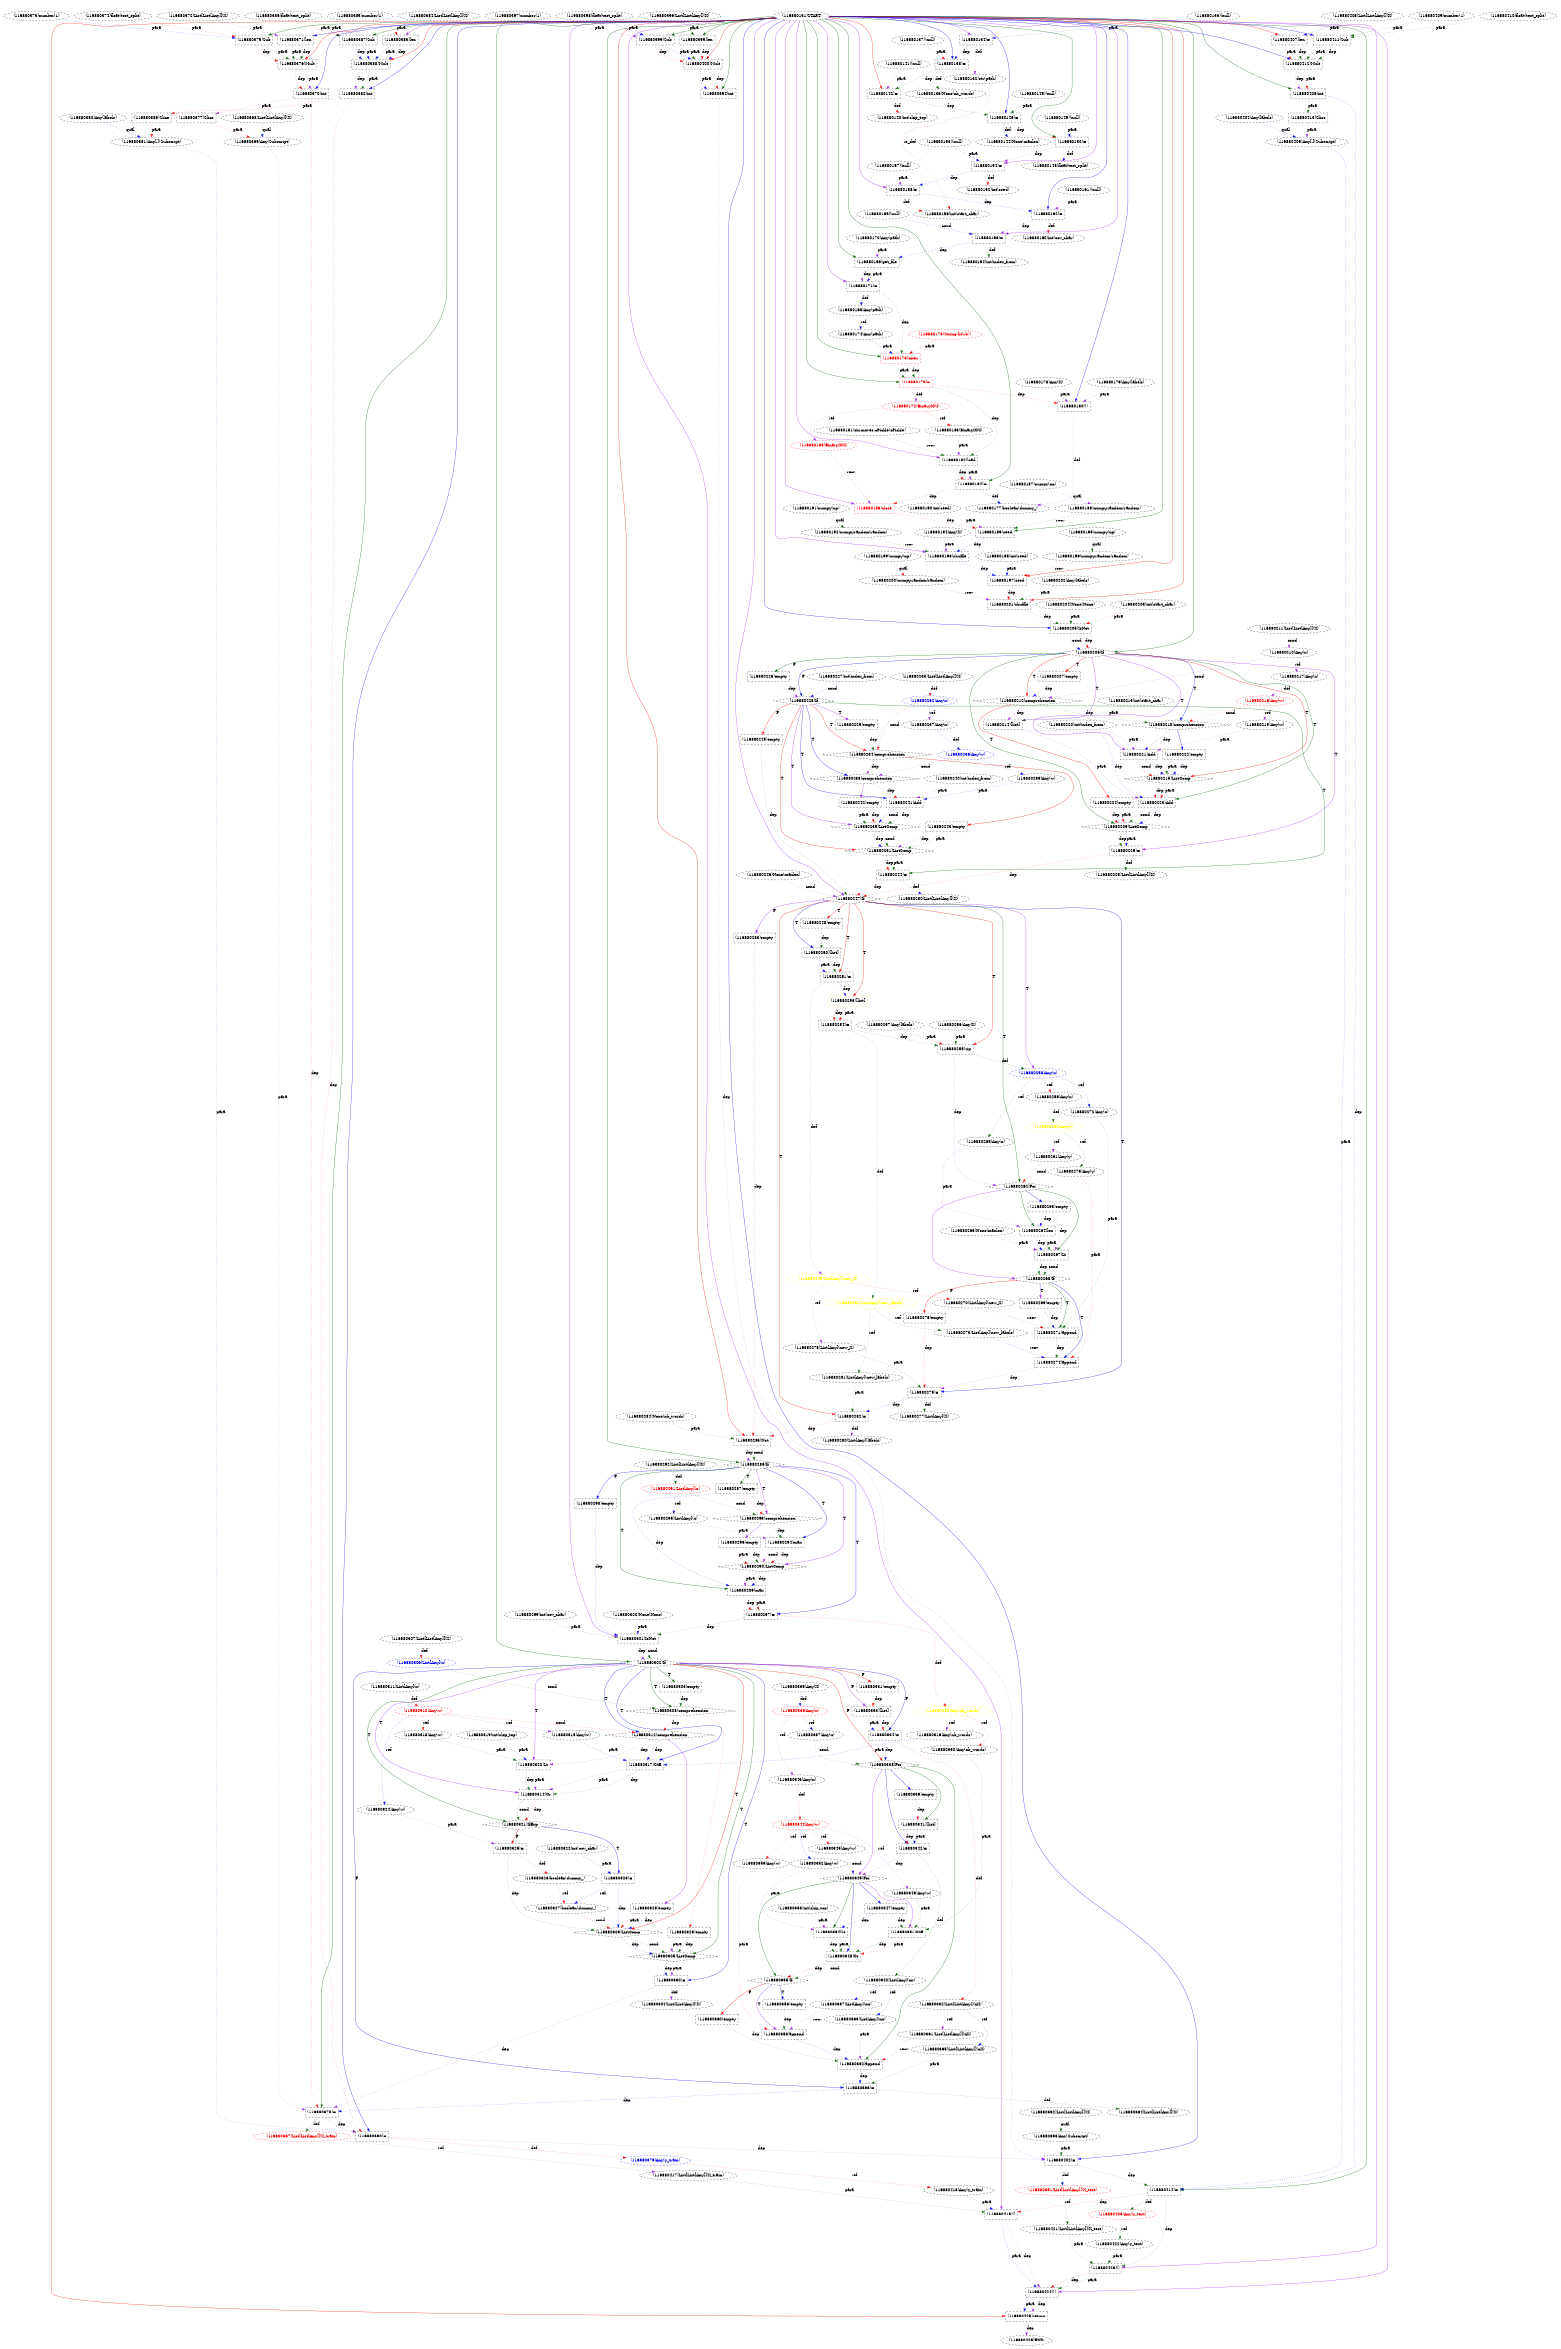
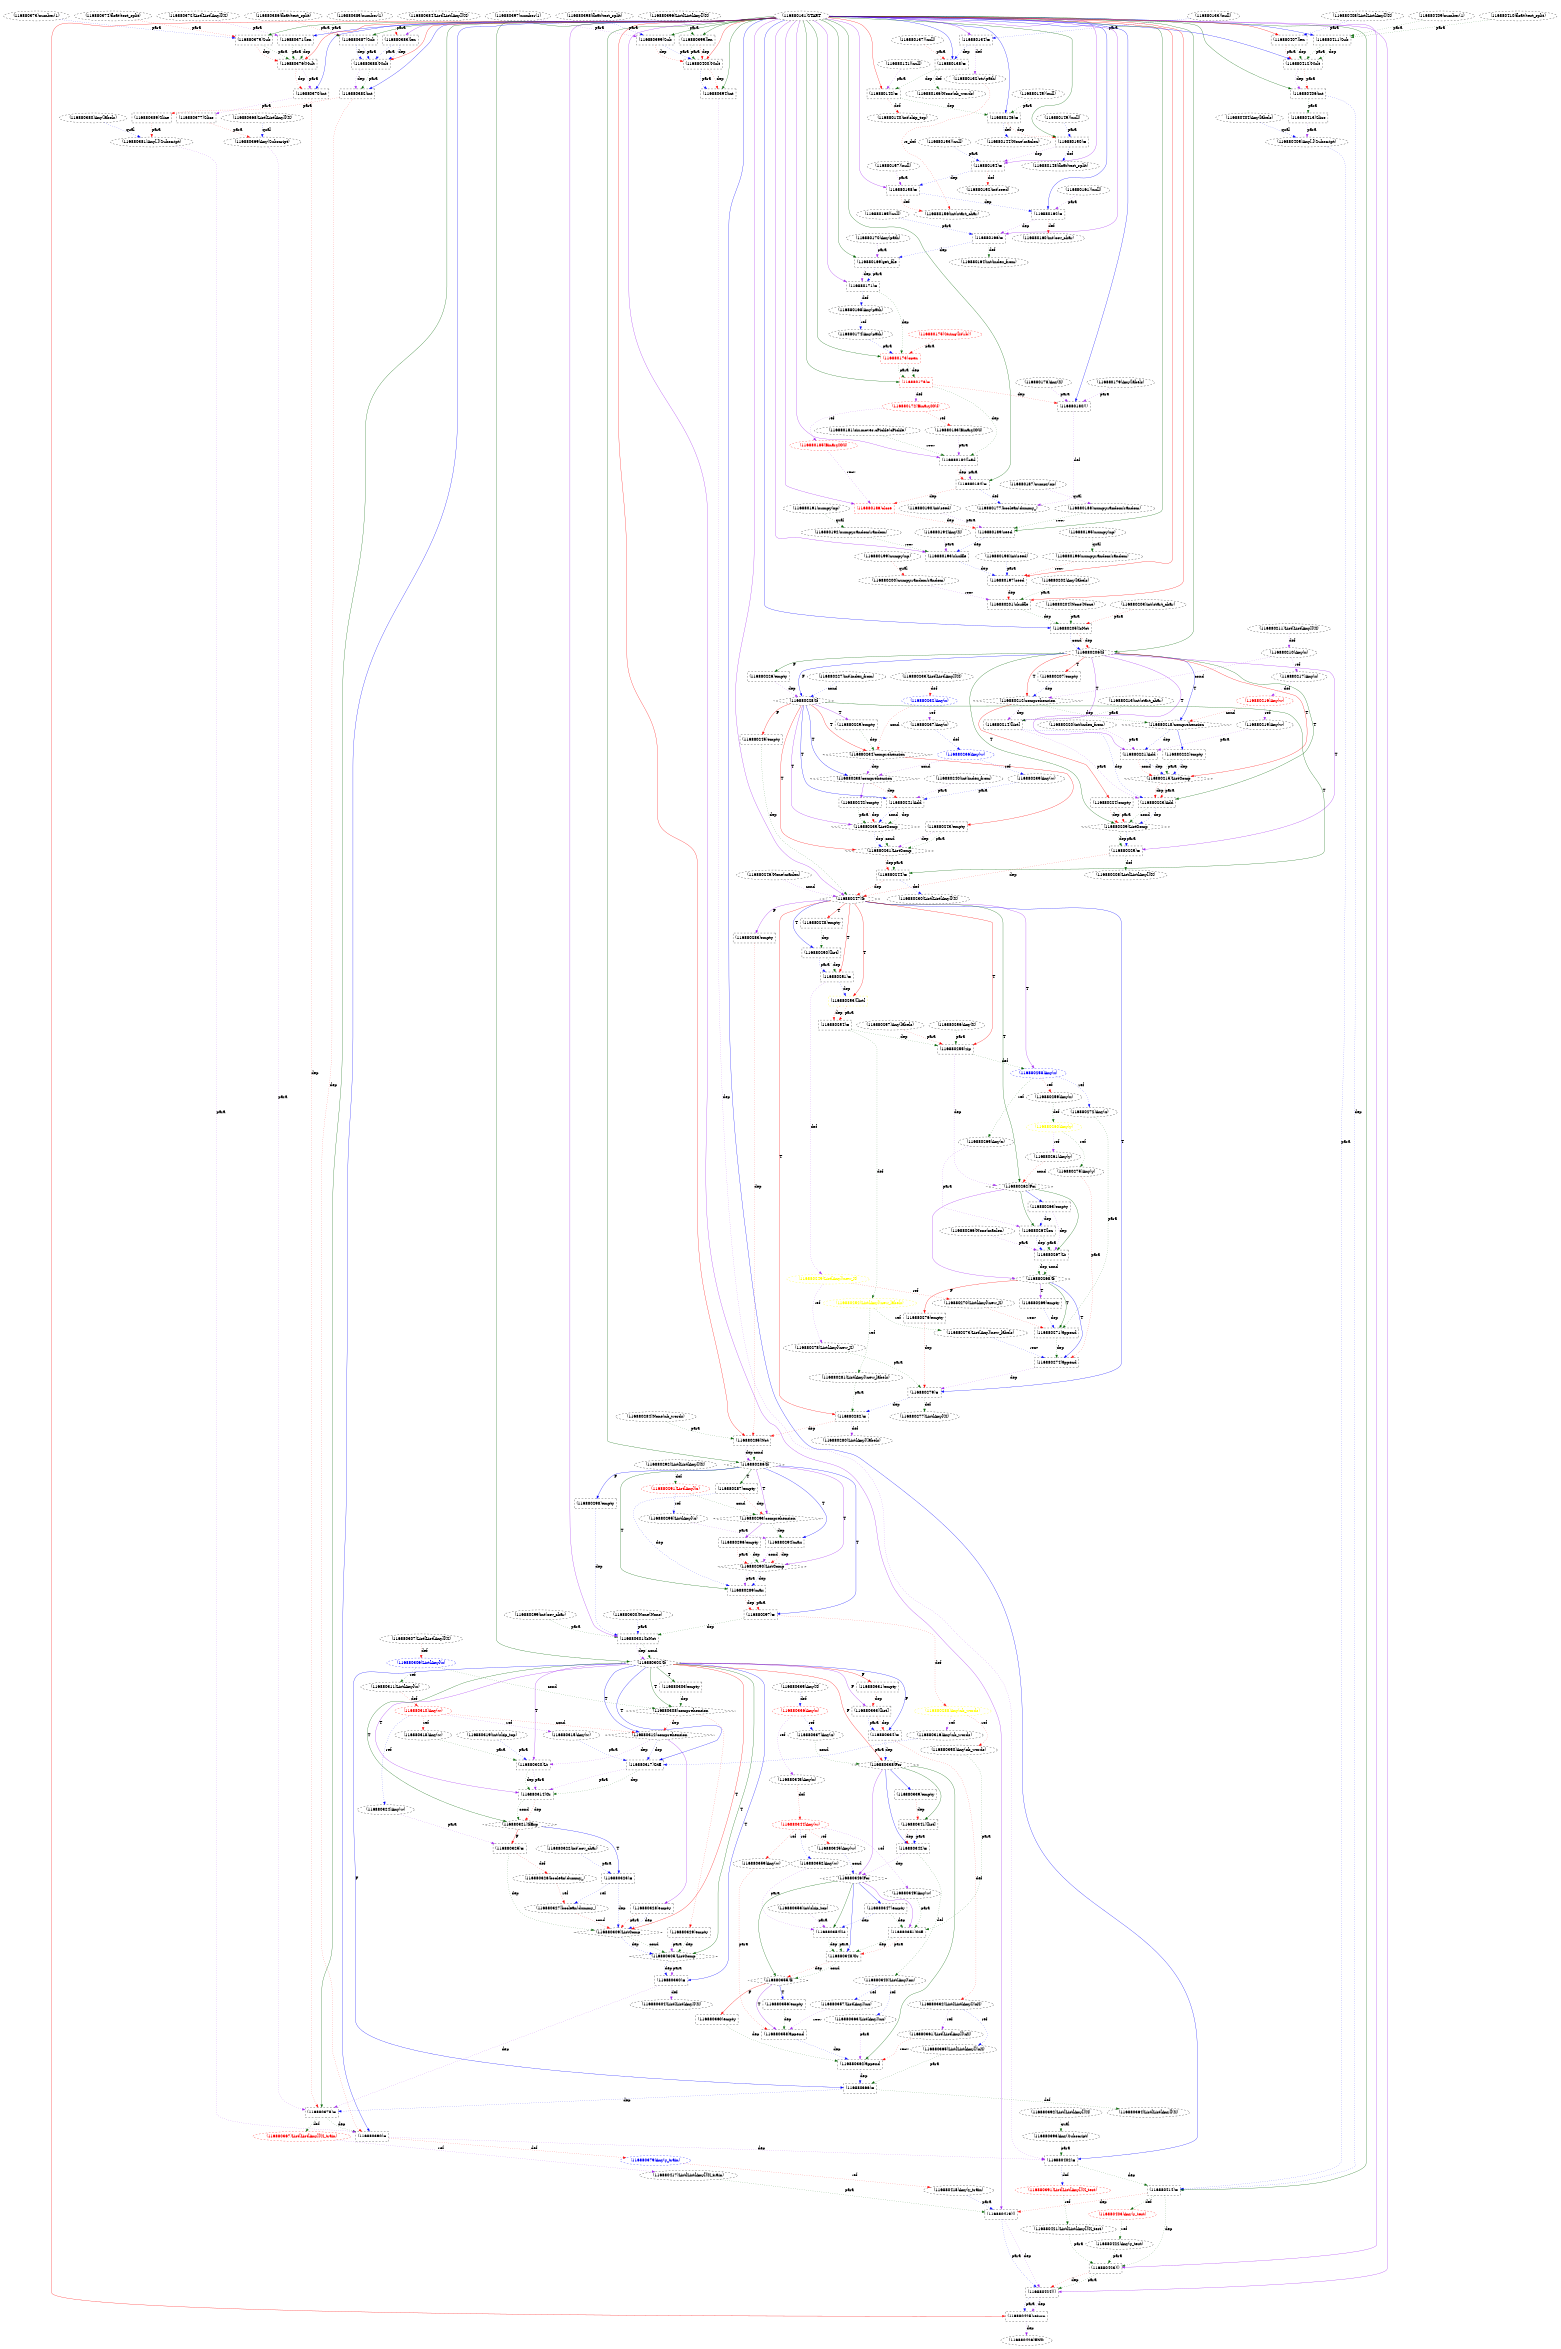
(946, 226) -> (946, 226)
(1292, 641) -> (1292, 641)
none -> (409, 1674)
